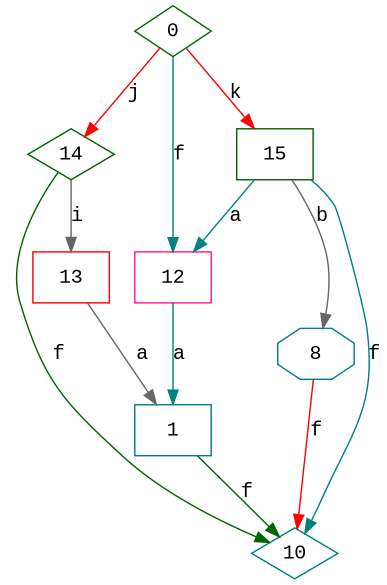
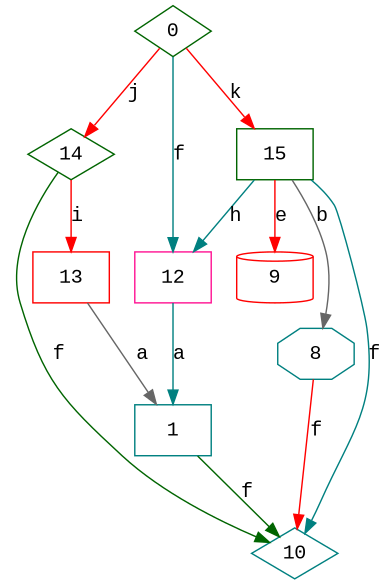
(71, 209) -> (71, 209)
(236, 216) -> (236, 216)
none -> (275, 277)
